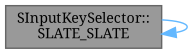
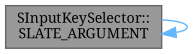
(84, 27) -> (84, 27)
